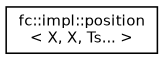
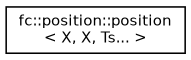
(82, 30) -> (96, 30)
